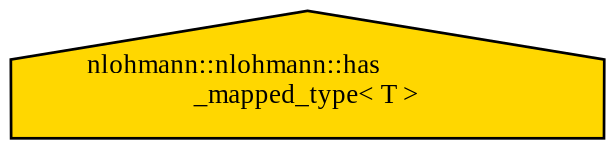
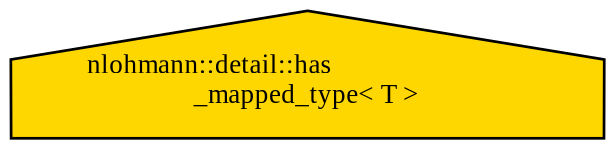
(308, 81) -> (308, 81)
